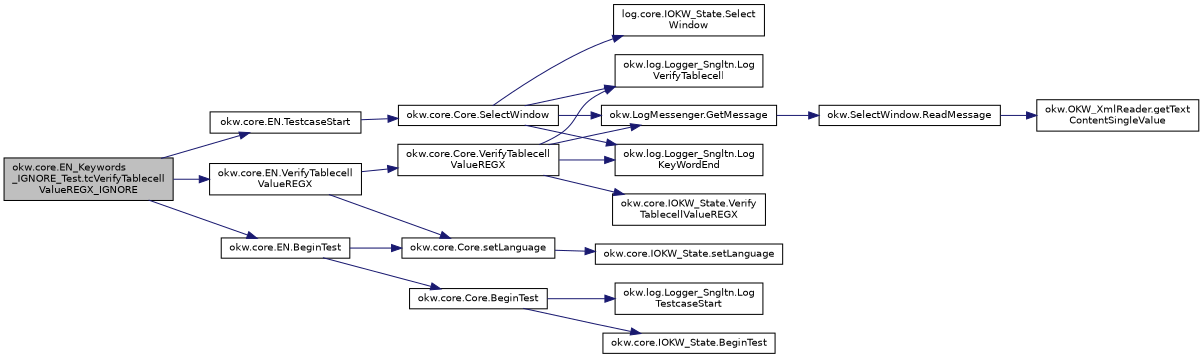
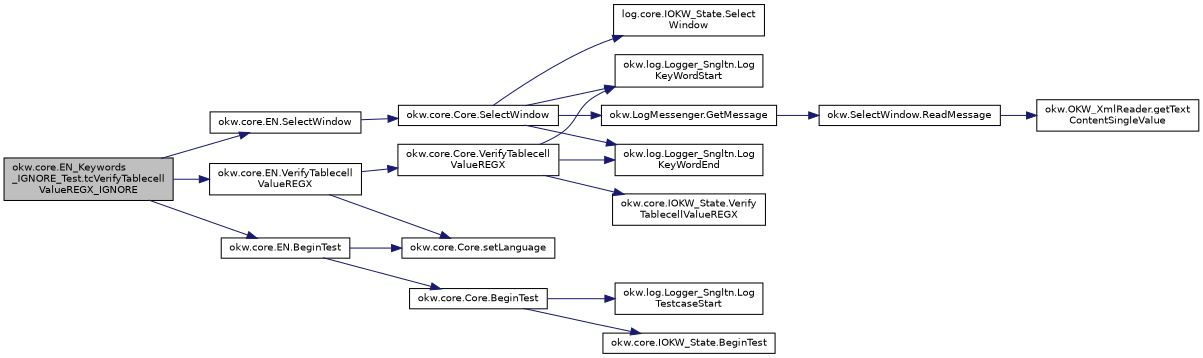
(689, 71) -> (689, 71)
(286, 123) -> (286, 123)
(598, 134) -> none
(689, 254) -> none
